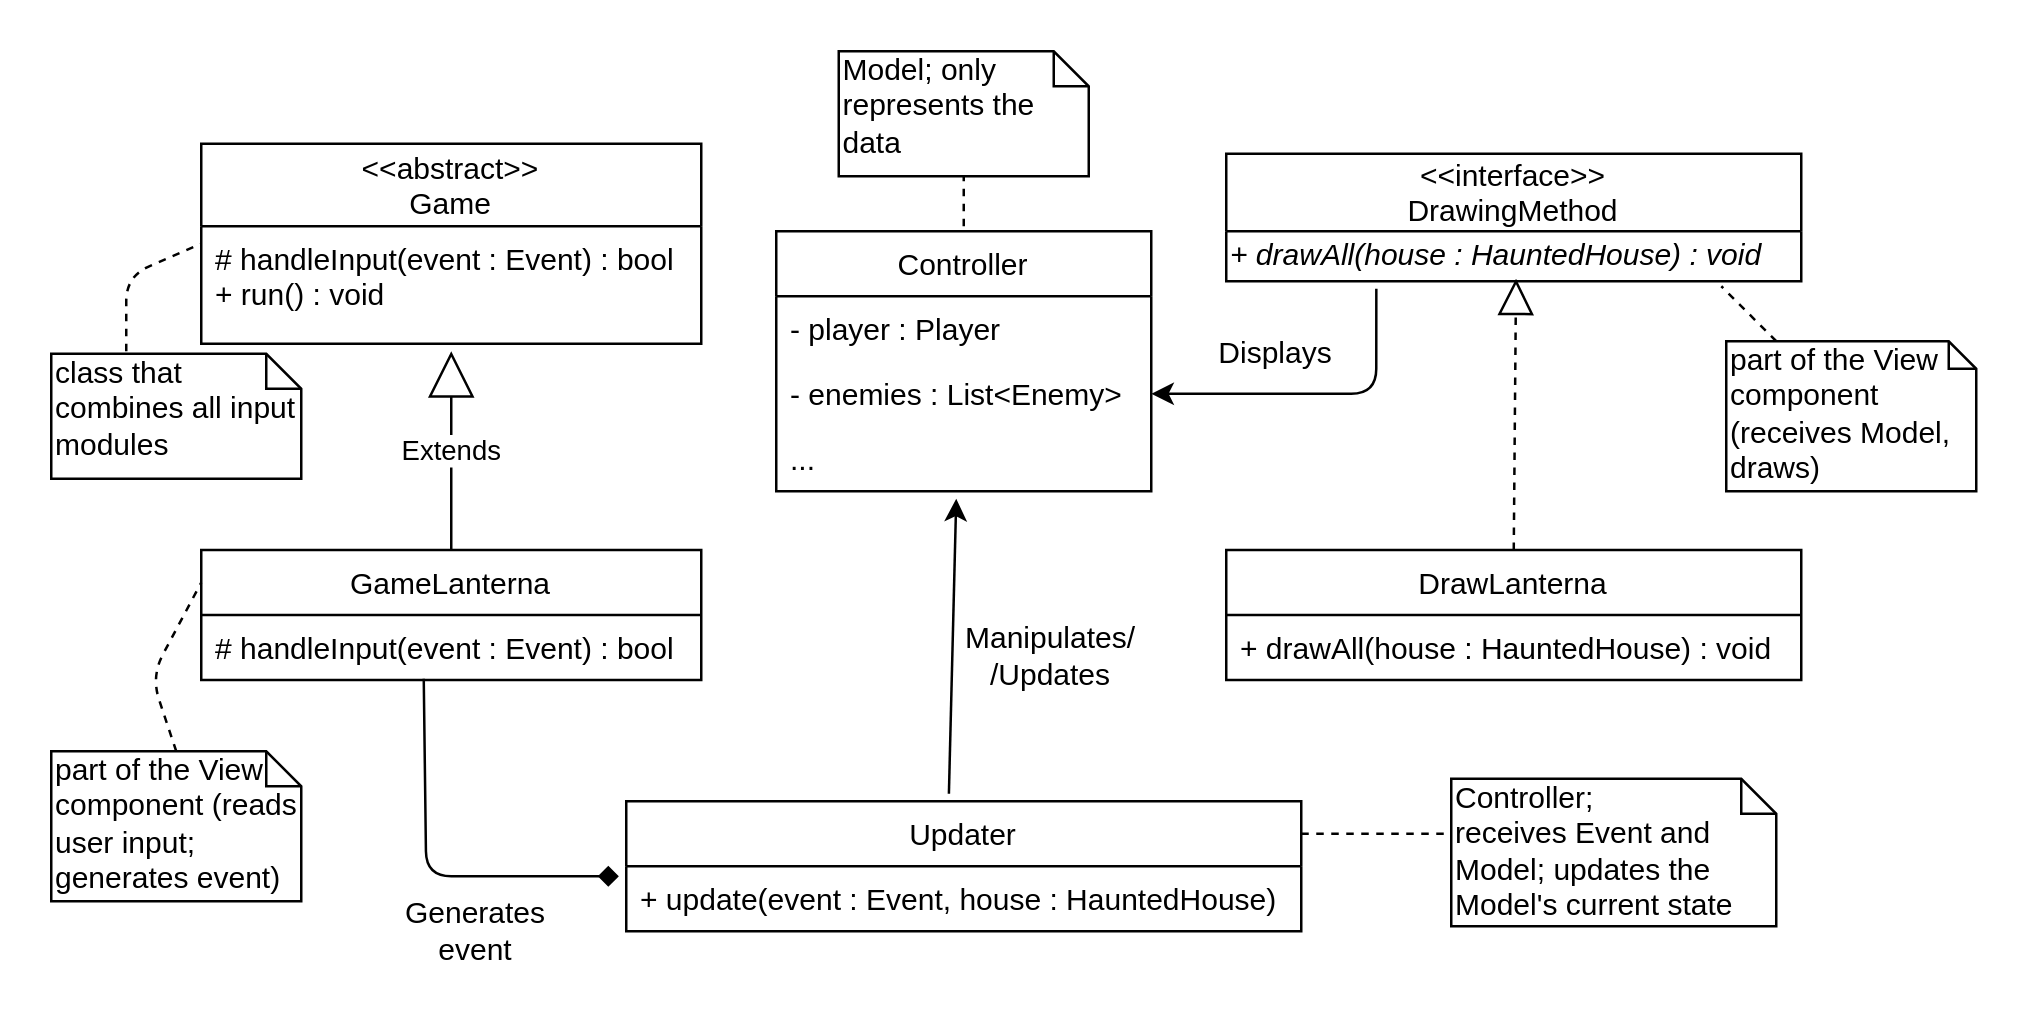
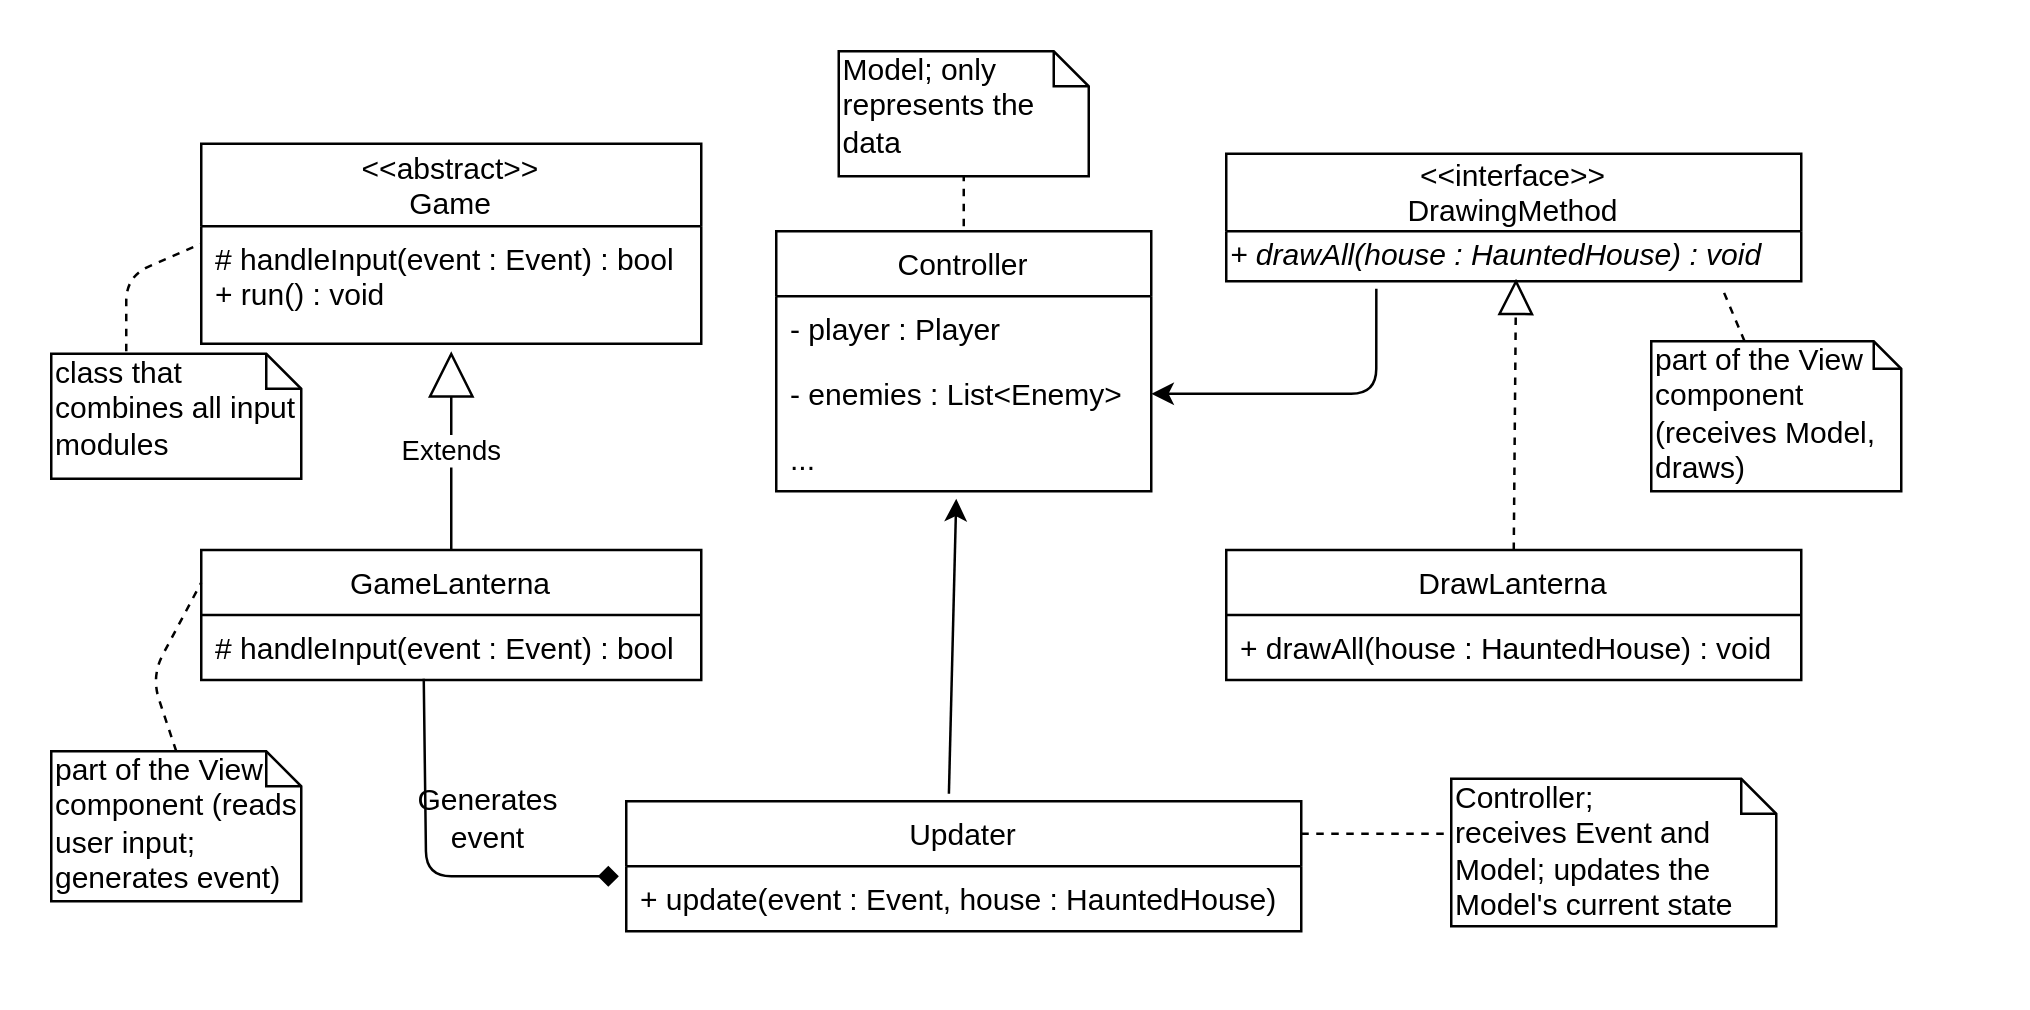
(1276, 354) -> none
(1851, 416) -> (1776, 416)
(1051, 655) -> none
(476, 931) -> (489, 819)
